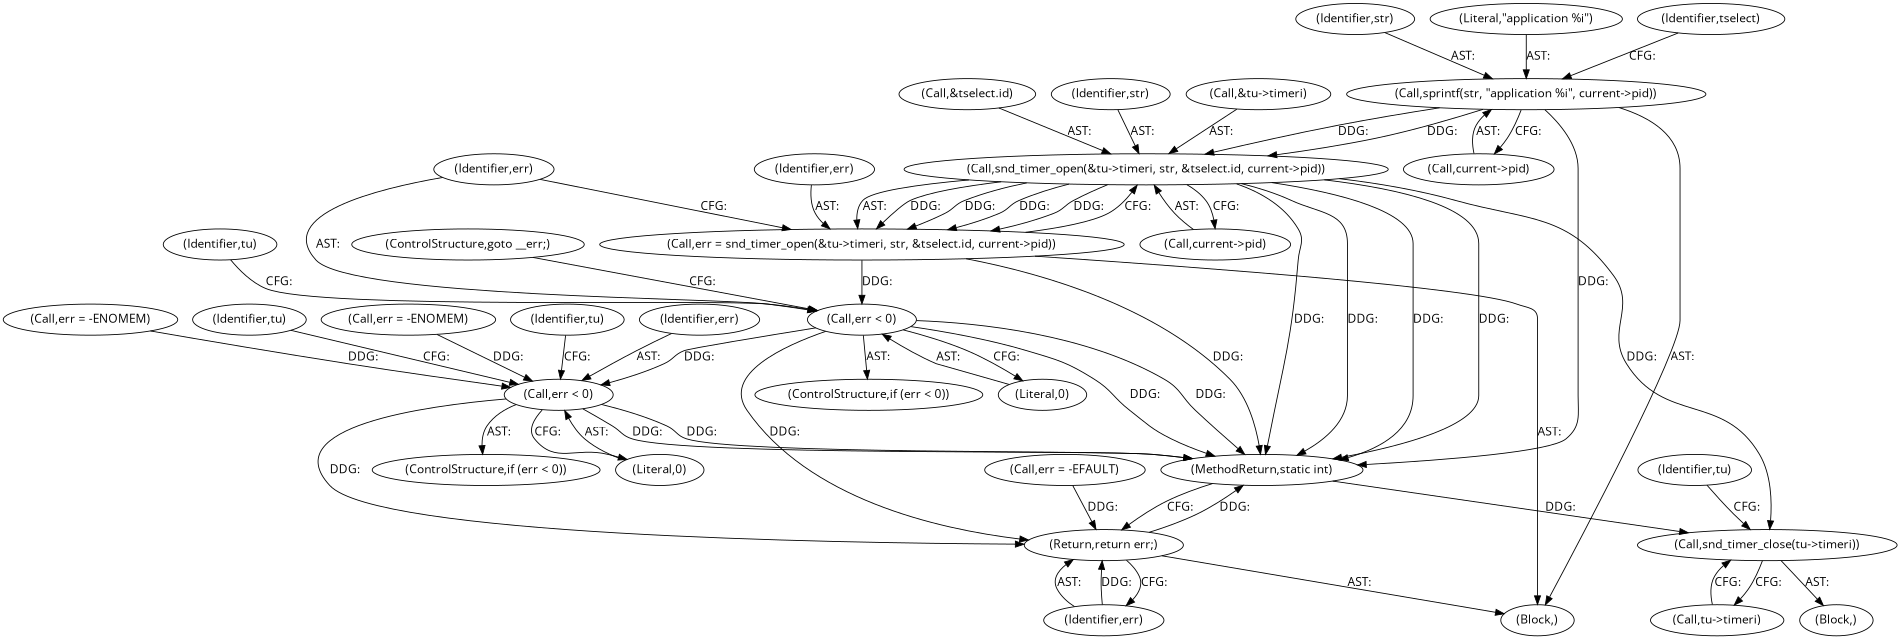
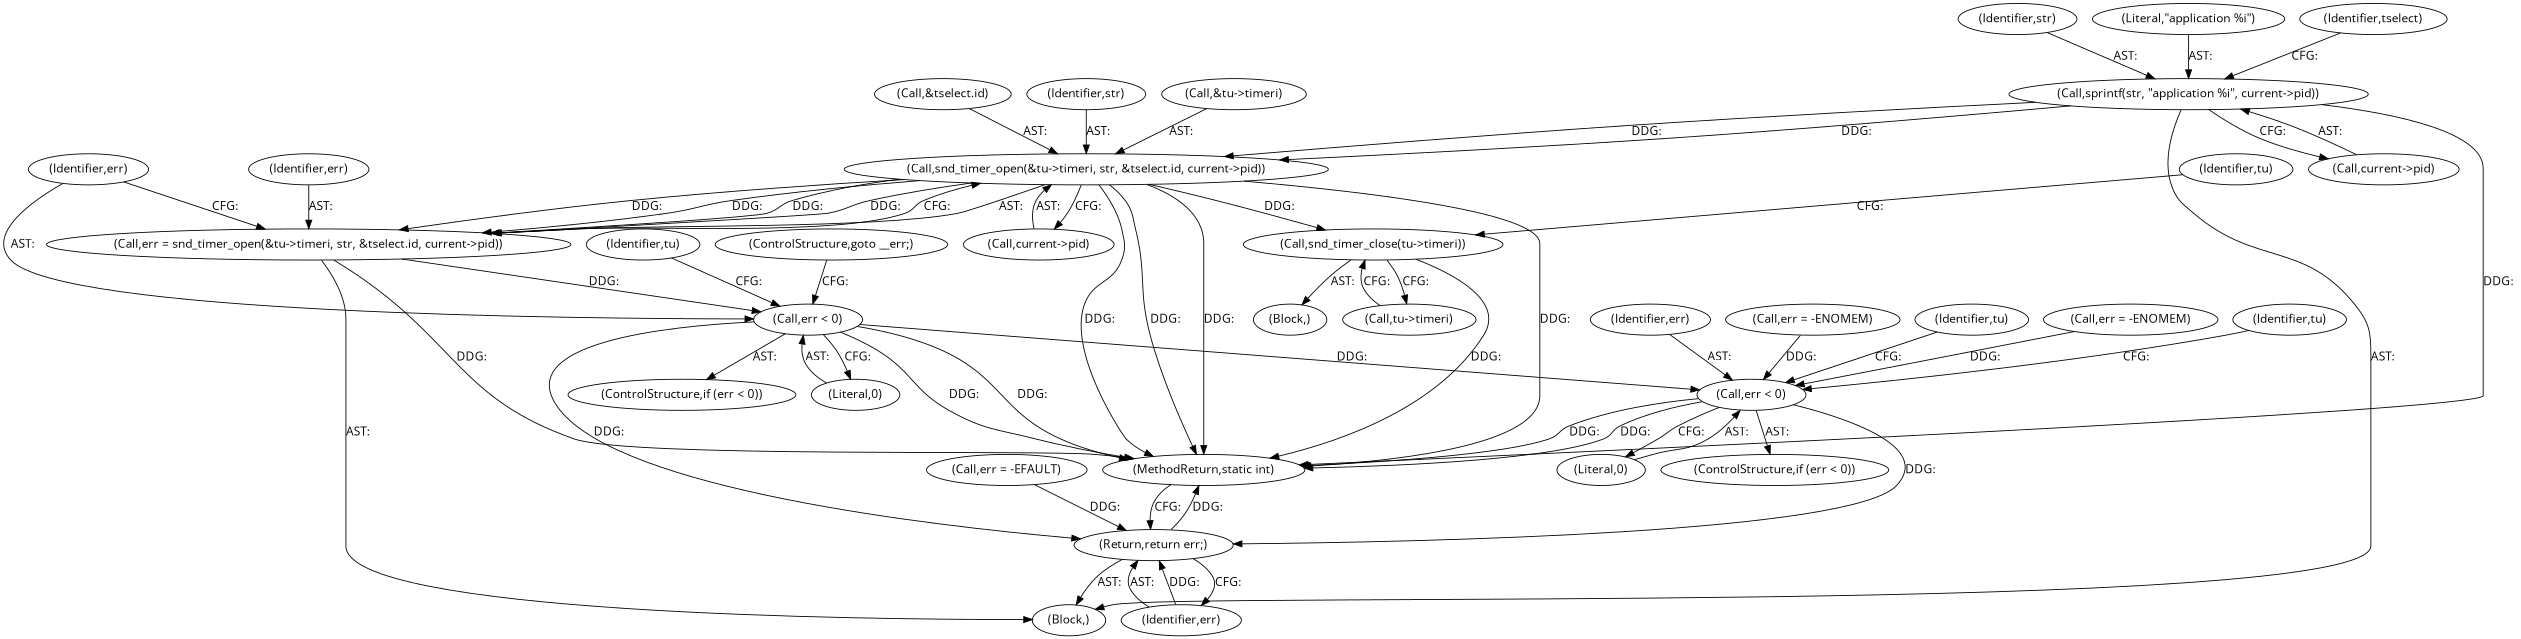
(1506, 506) -> (1441, 382)
